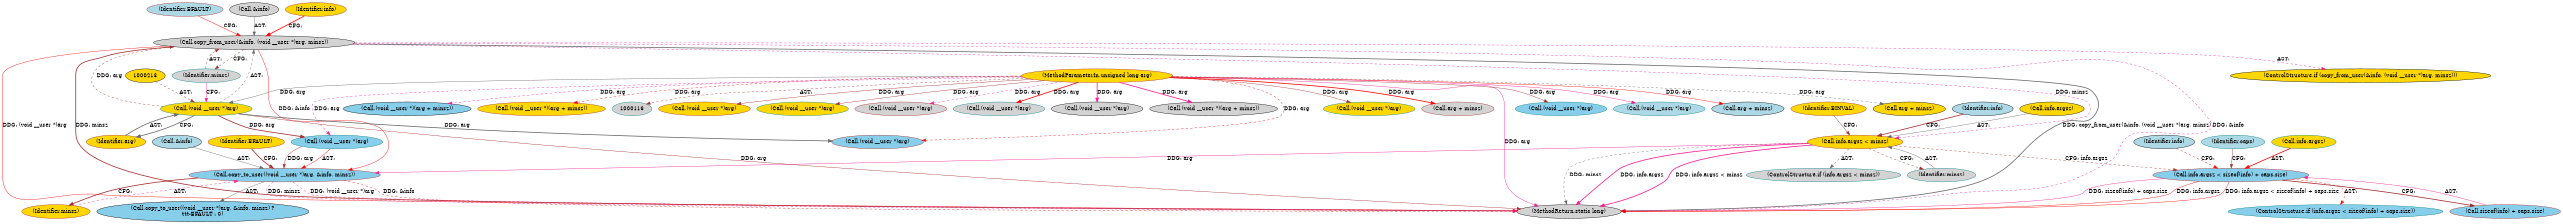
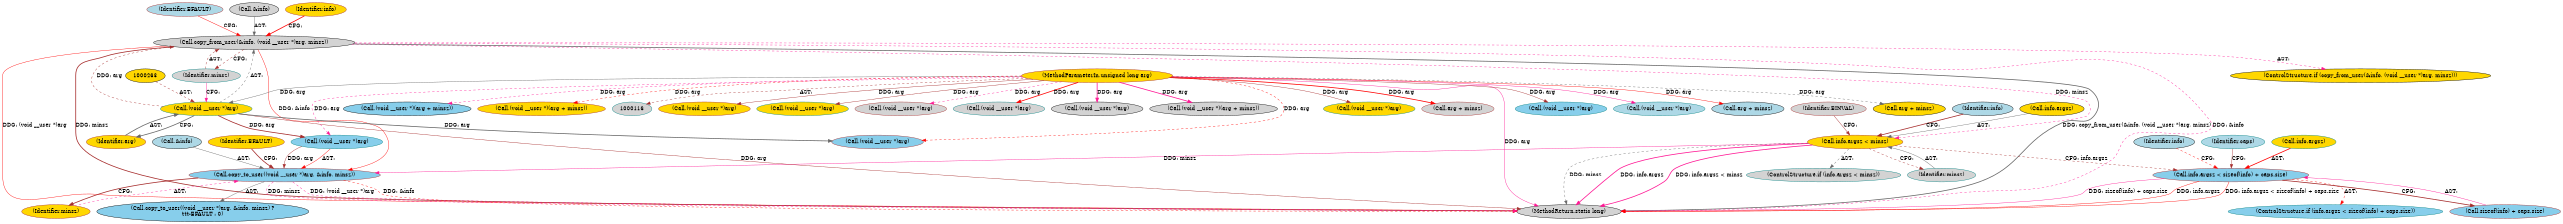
(145, 76) -> (145, 76)
(1829, 109) -> (1829, 109)
(1180, 159) -> (1180, 159)
